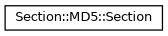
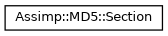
(84, 18) -> (84, 18)
